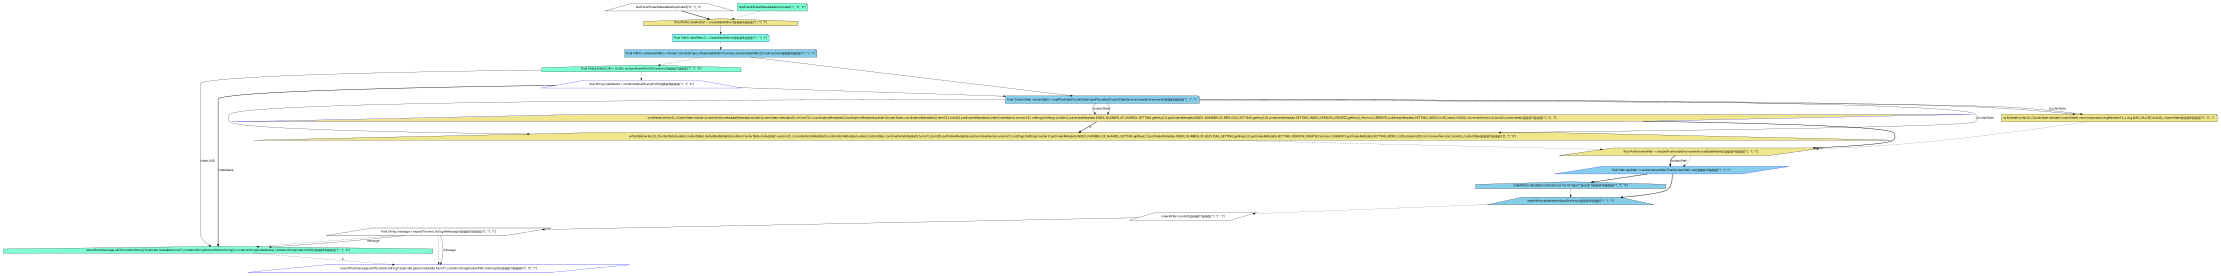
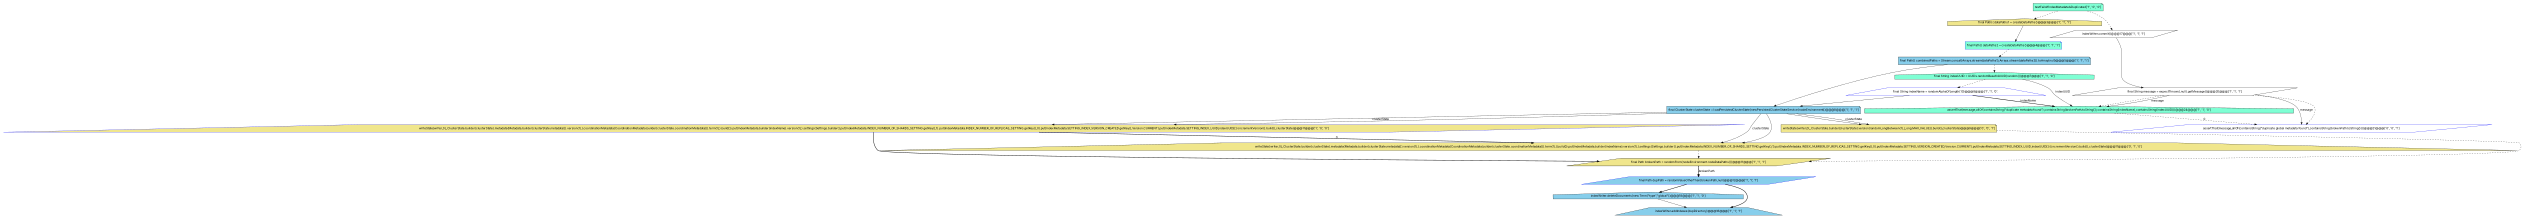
(669, 7) -> none
(1372, 209) -> (2101, 17)
